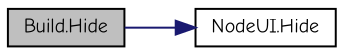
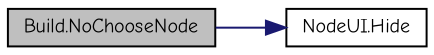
(66, 28) -> (112, 28)
